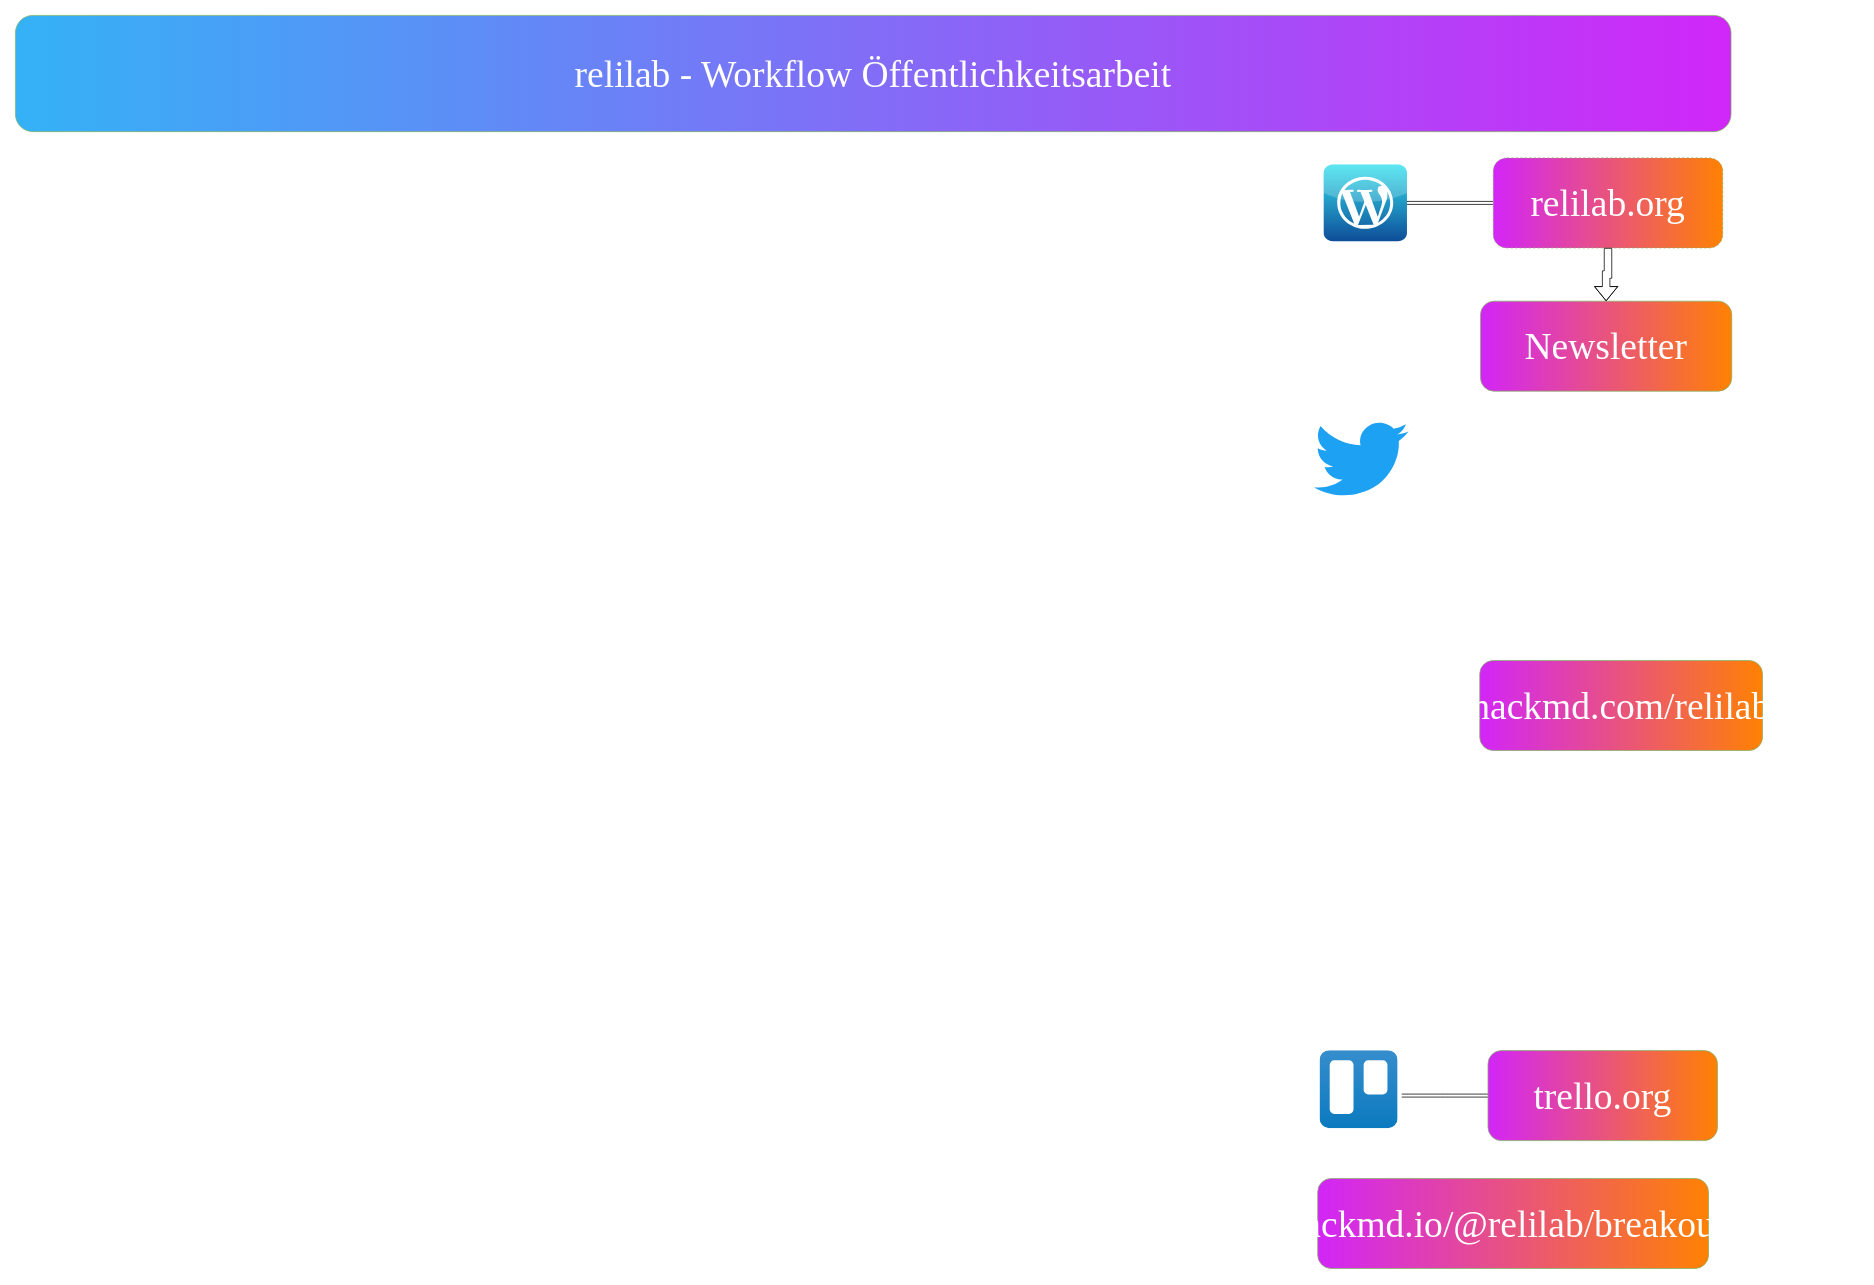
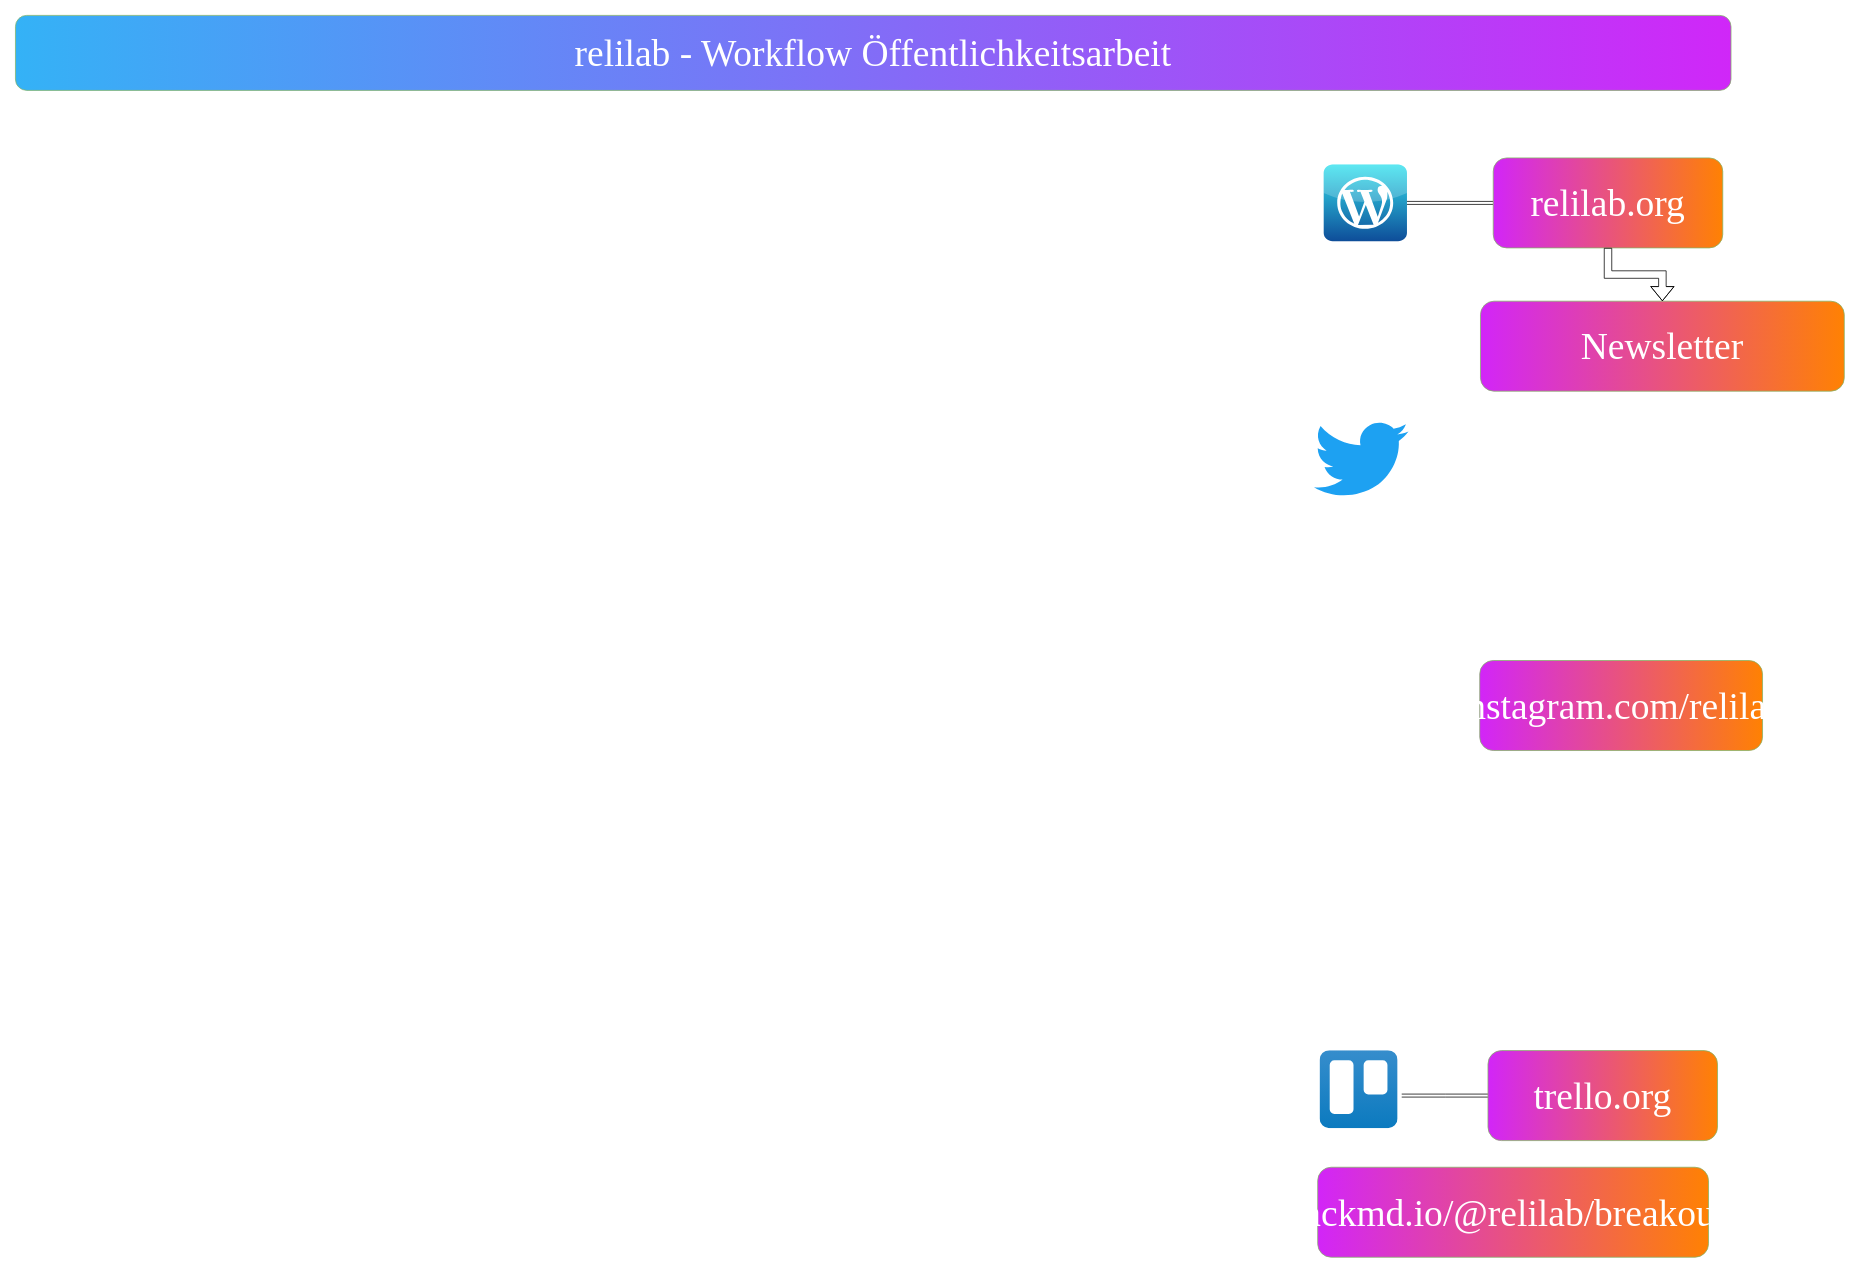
(873, 74) -> (873, 53)
(1608, 203) -> (1608, 203)
(1606, 346) -> (1662, 346)
(1621, 705) -> (1621, 705)
(1513, 1223) -> (1513, 1212)
